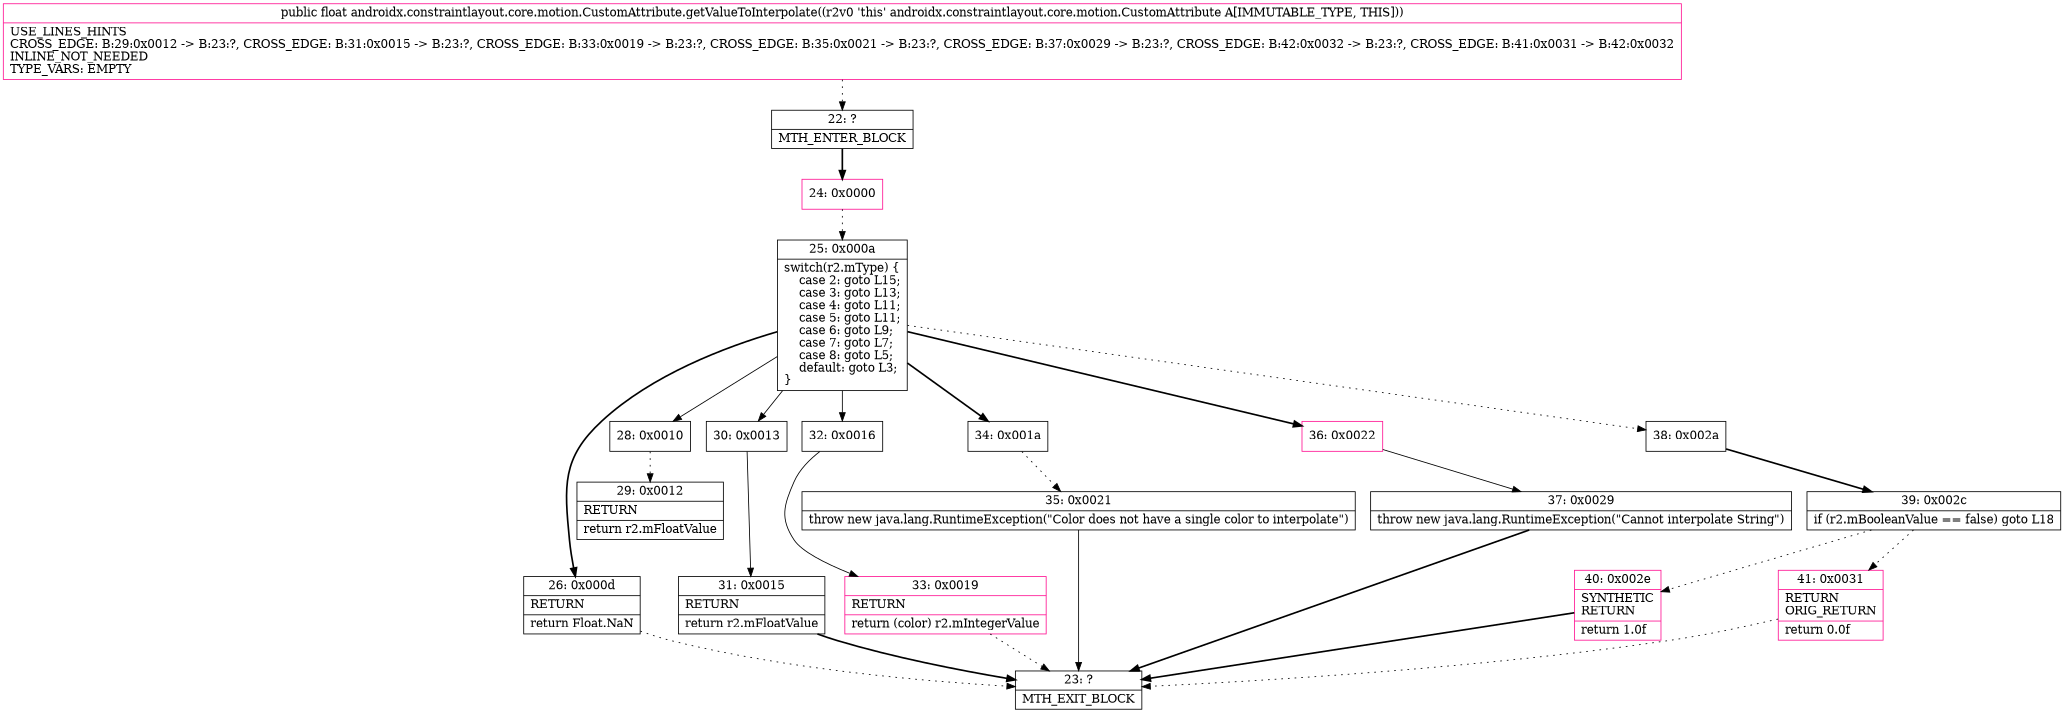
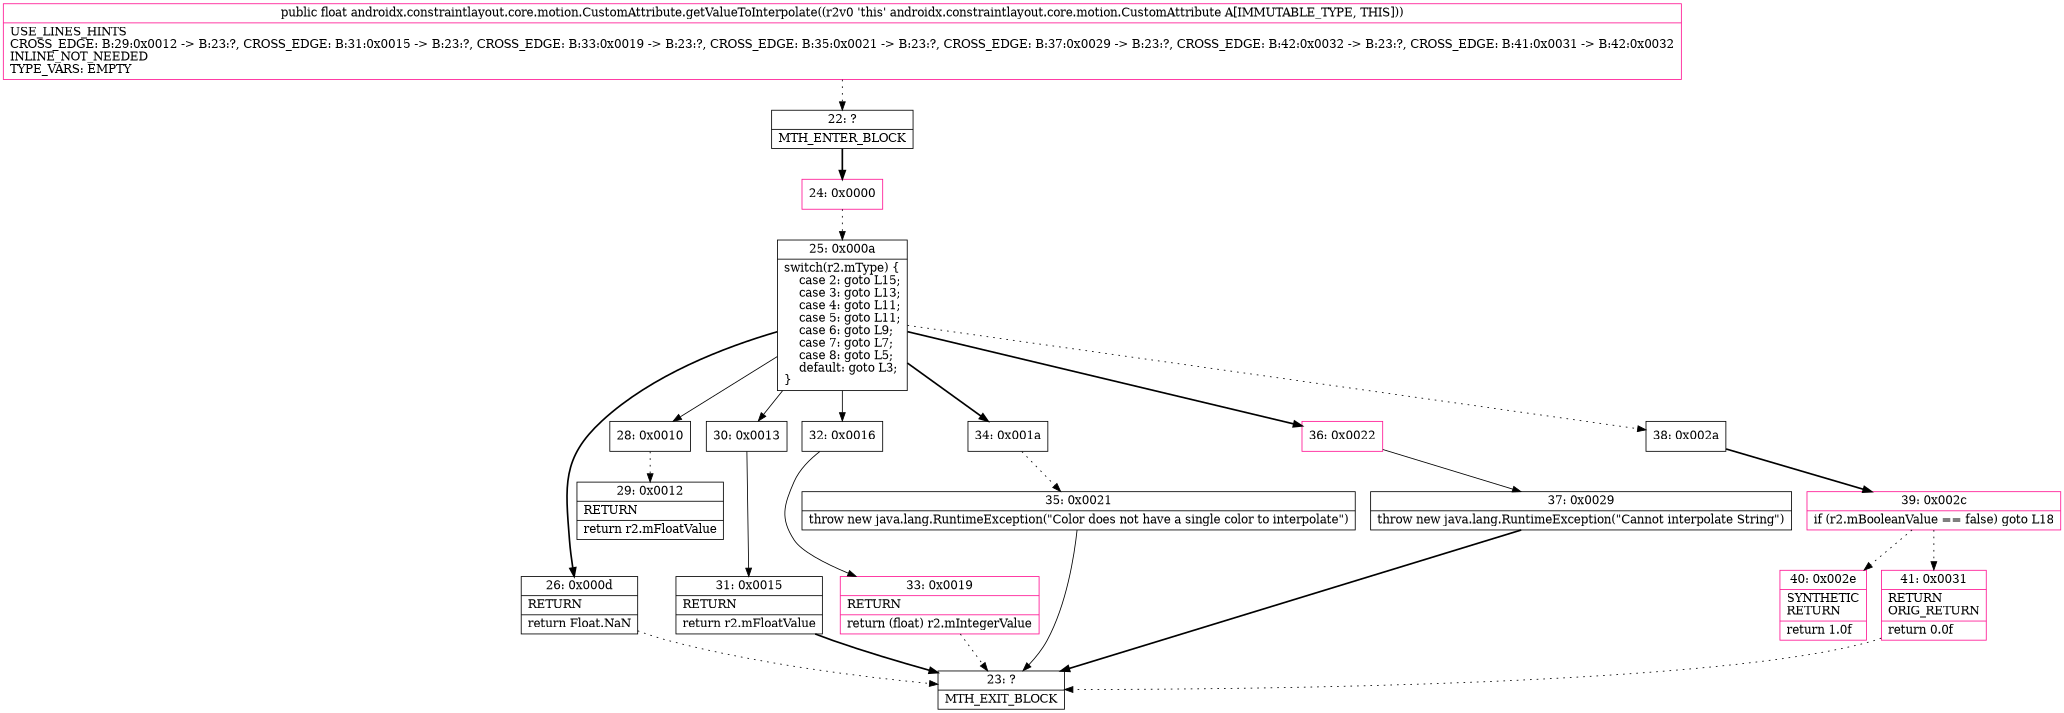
(1934, 511) -> (1934, 511)
(946, 624) -> (940, 624)
(1362, 645) -> none
